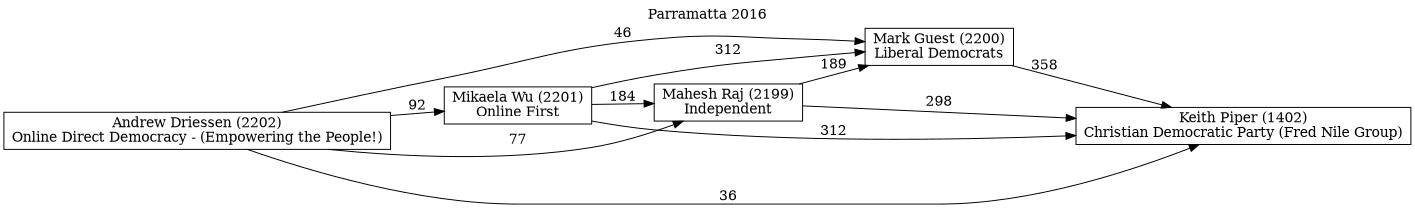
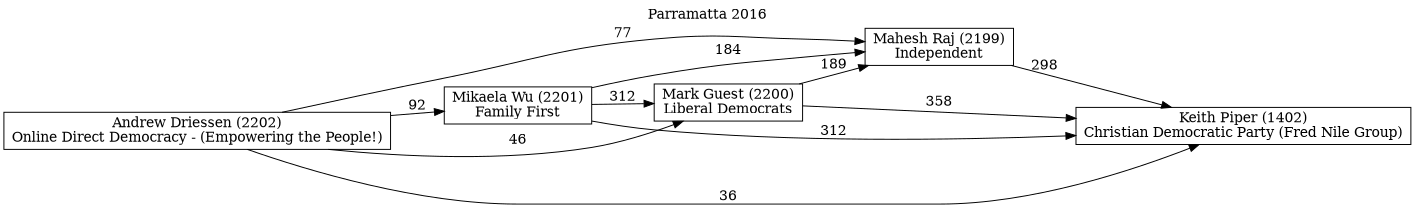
(829, 76) -> (829, 76)
(518, 105) -> (518, 105)
